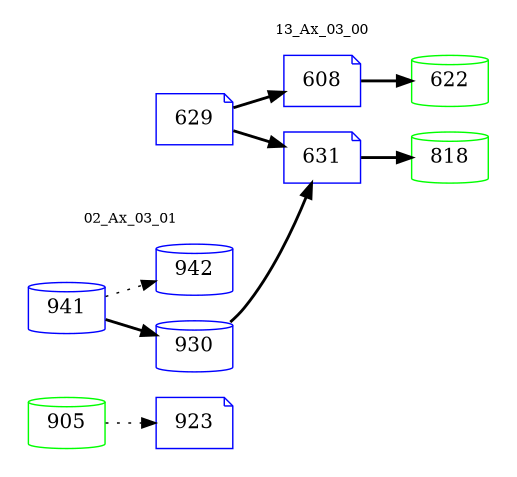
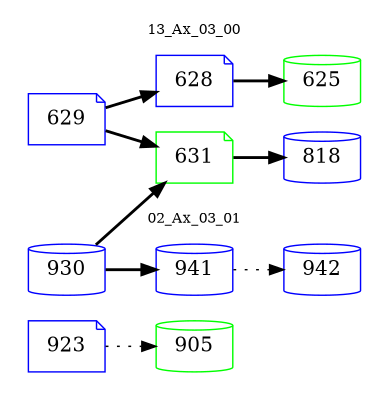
(322, 81) -> (194, 81)
(450, 81) -> (322, 81)
(322, 158) -> (194, 158)
(450, 158) -> (322, 158)
(124, 325) -> (124, 270)
(124, 423) -> (124, 346)
